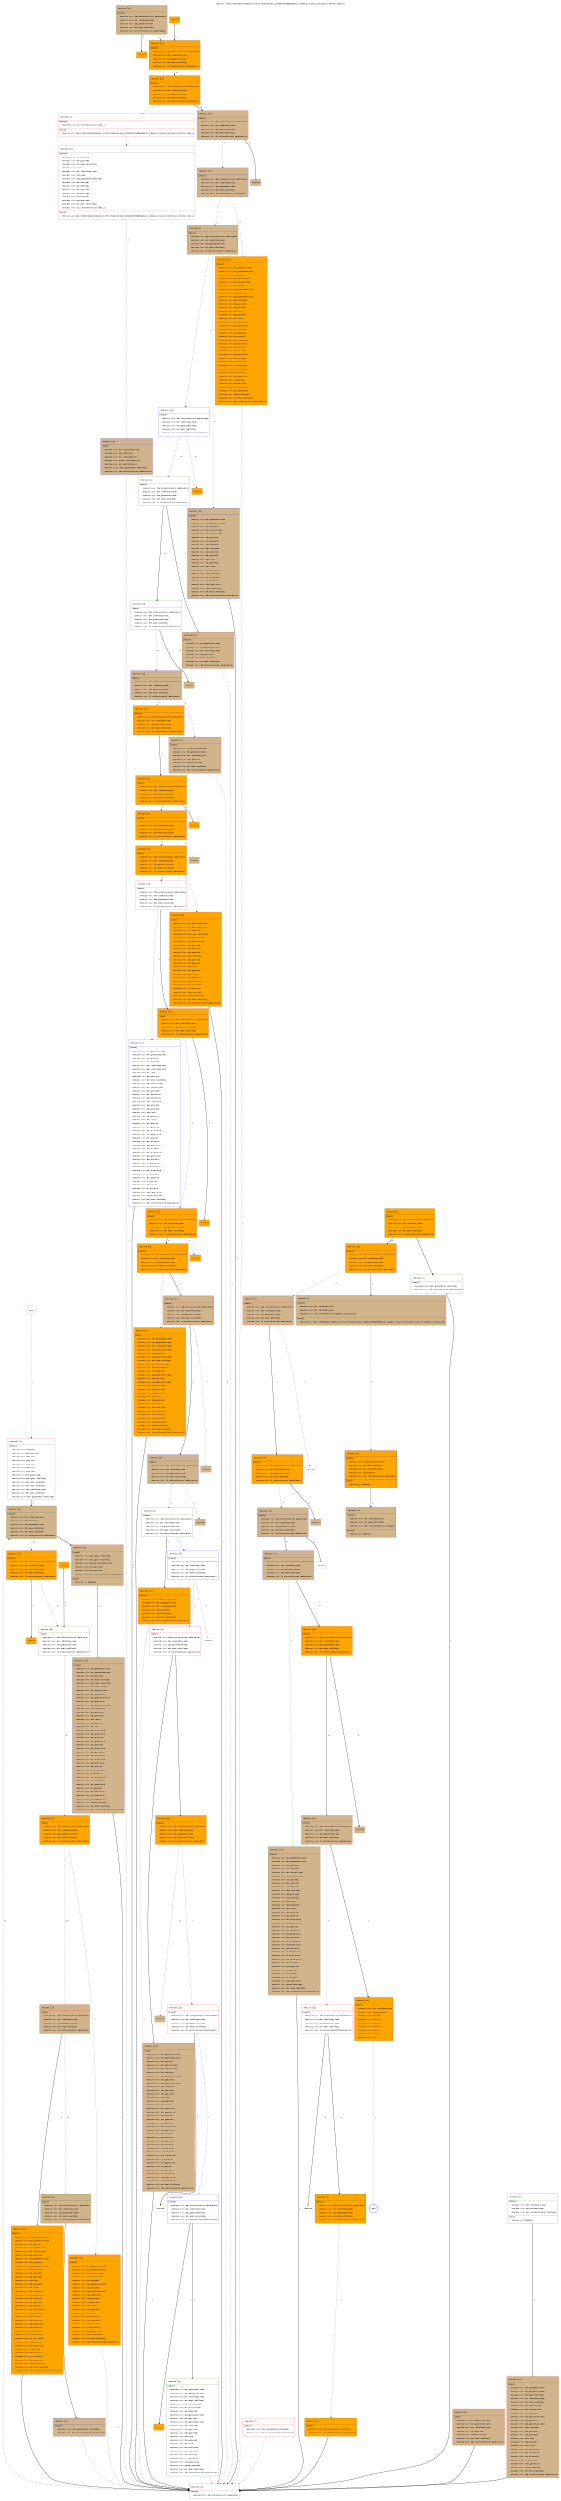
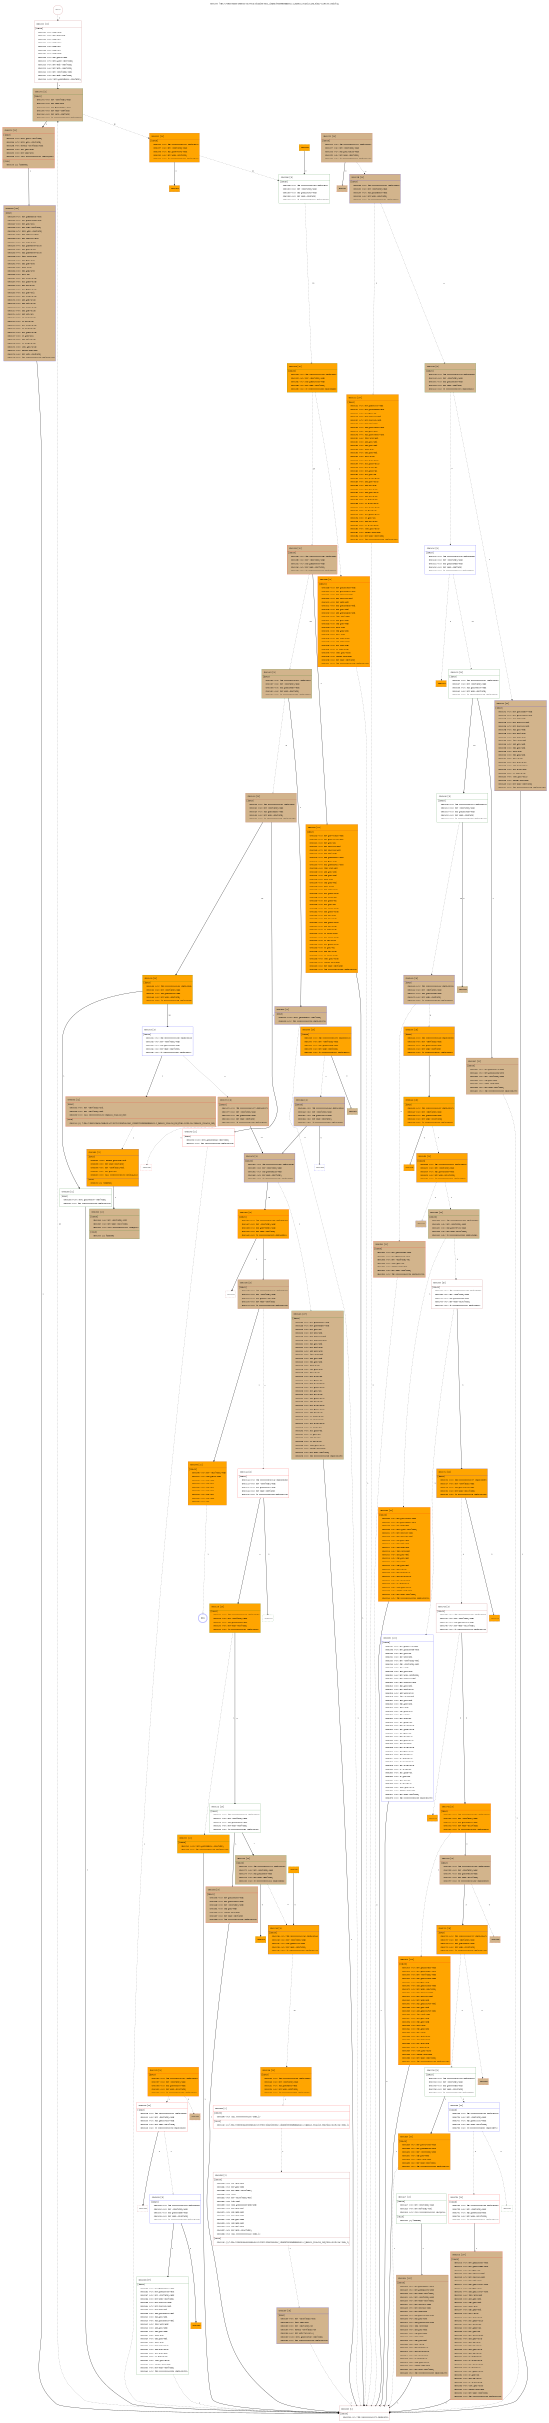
(198, 107) -> none
none -> (271, 808)
(161, 860) -> (454, 1224)
(171, 1223) -> (462, 1618)
(371, 1258) -> (168, 1041)
(273, 1389) -> (256, 1139)
(173, 1469) -> (462, 1940)
(178, 1735) -> none
none -> (235, 1818)
(360, 1830) -> (230, 1294)
